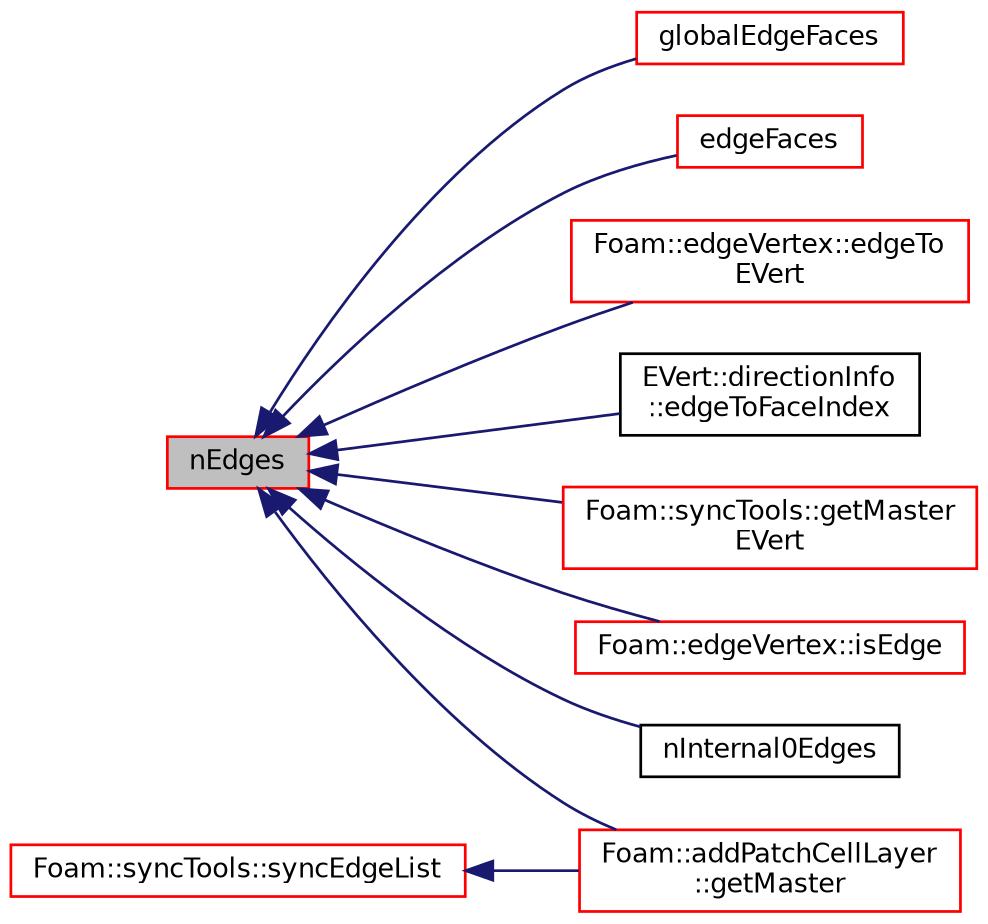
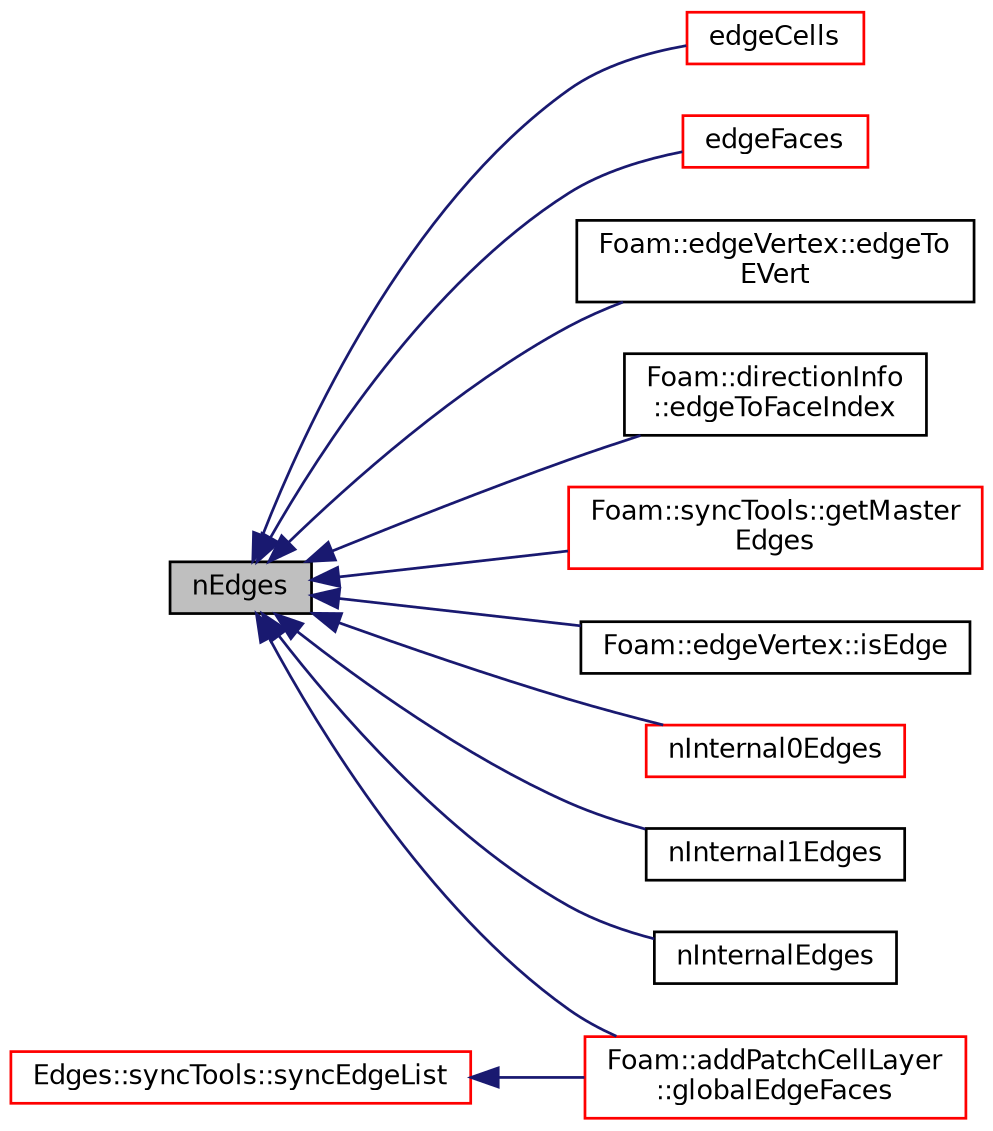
(770, 38) -> (775, 38)
(770, 261) -> (775, 261)
(770, 395) -> (775, 395)
(238, 463) -> (241, 588)
(770, 528) -> (775, 528)
(770, 648) -> (775, 648)
(770, 751) -> (775, 751)
none -> (775, 854)
(238, 871) -> (241, 1077)
(770, 871) -> (775, 1077)
none -> (775, 958)
